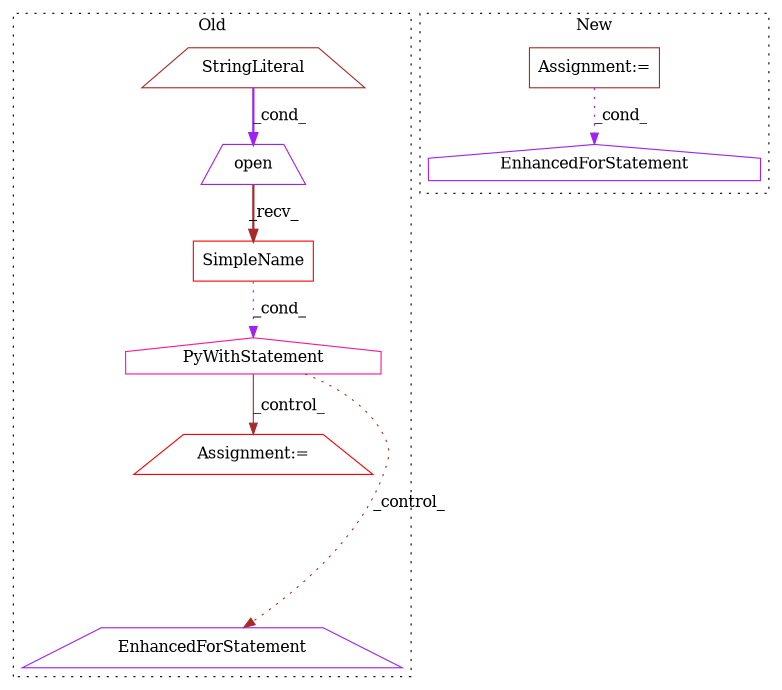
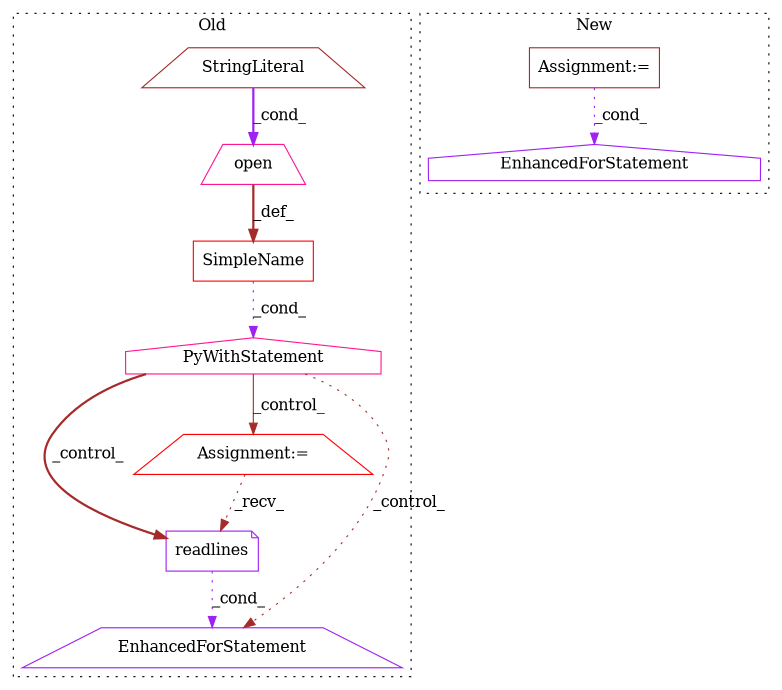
(253, 164) -> (253, 164)
(274, 213) -> (274, 213)
none -> (212, 551)
